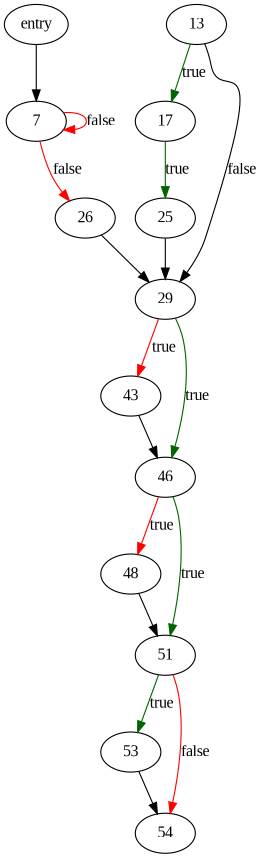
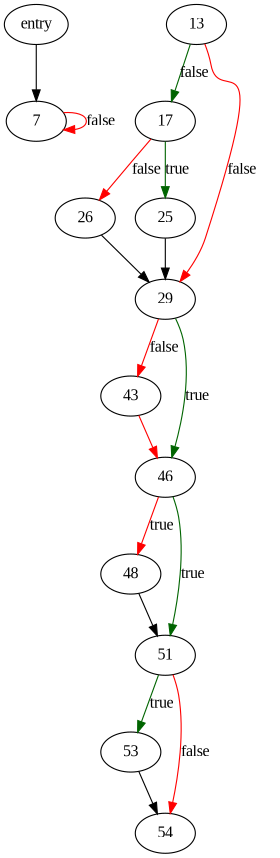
(194, 73) -> (194, 73)
(230, 154) -> (230, 154)
(48, 168) -> (129, 165)
(164, 348) -> (164, 348)
(146, 432) -> (146, 432)
